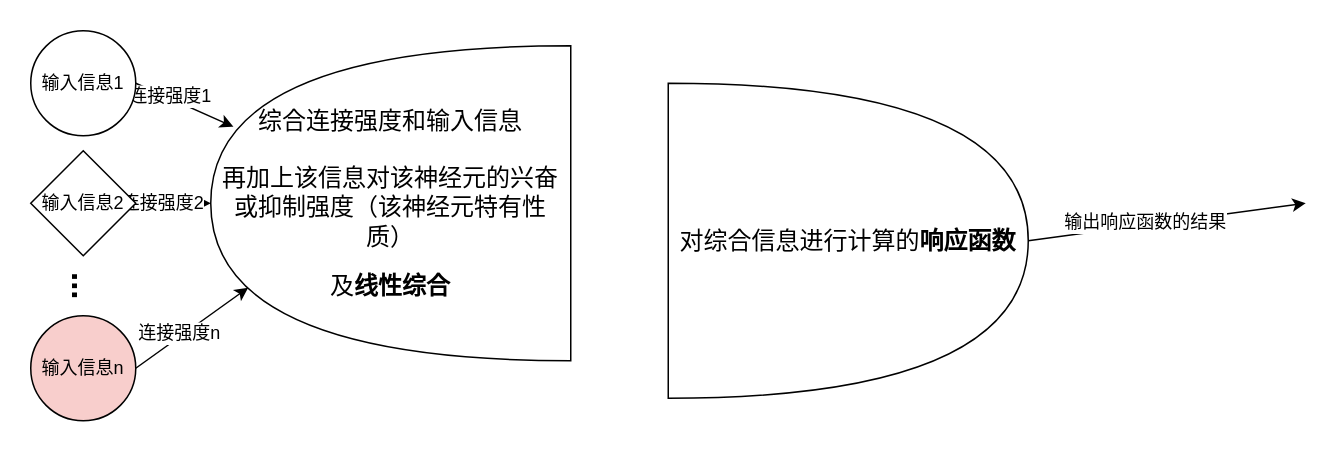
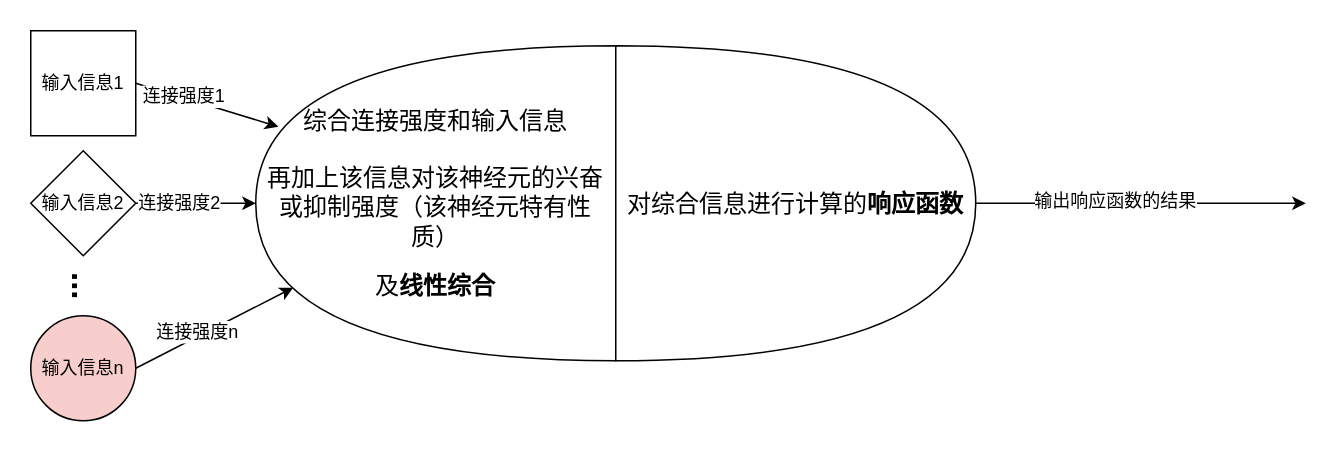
(83, 83) -> (83, 83)
(391, 203) -> (436, 203)
(848, 241) -> (796, 203)
